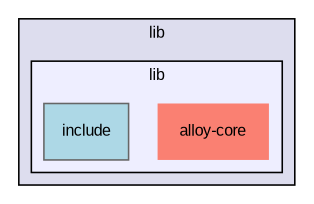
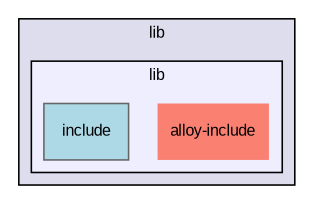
(213, 132) -> (213, 132)
